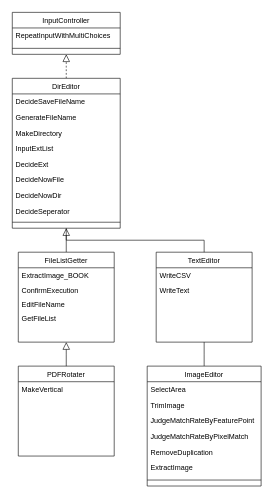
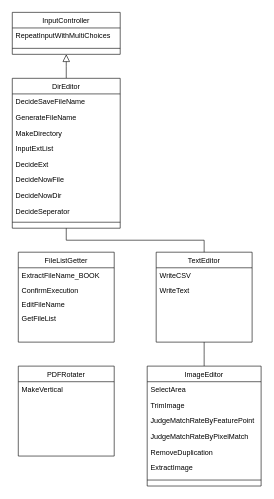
(66, 70) -> (66, 70)
(66, 247) -> none
(56, 276) -> (60, 276)
(66, 358) -> none
